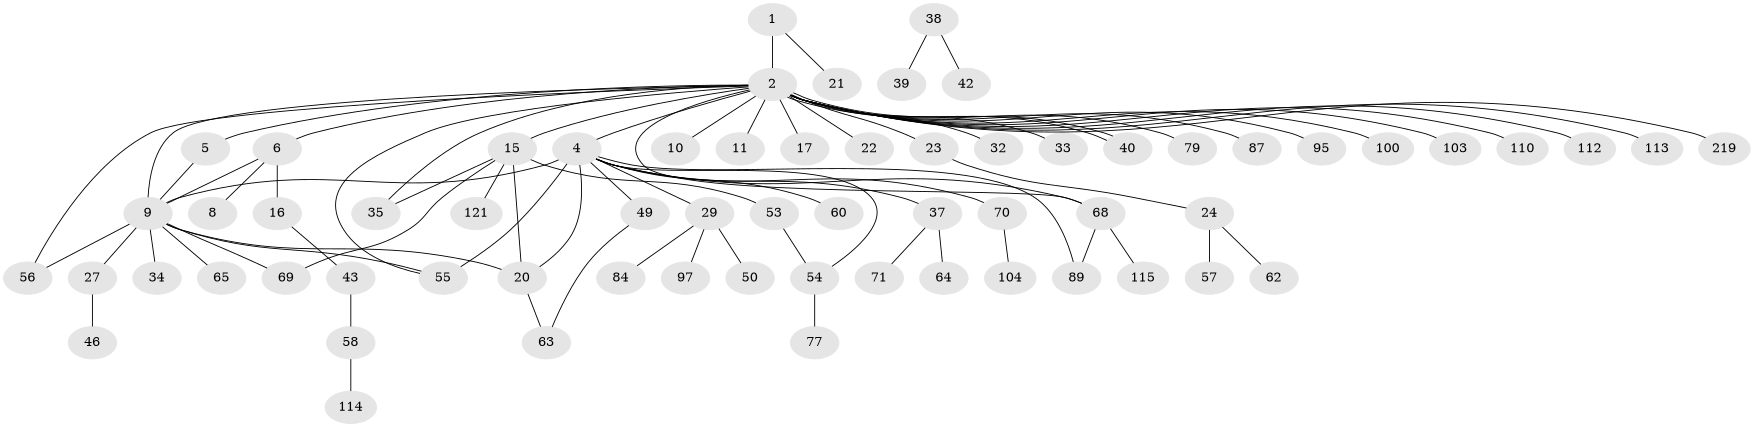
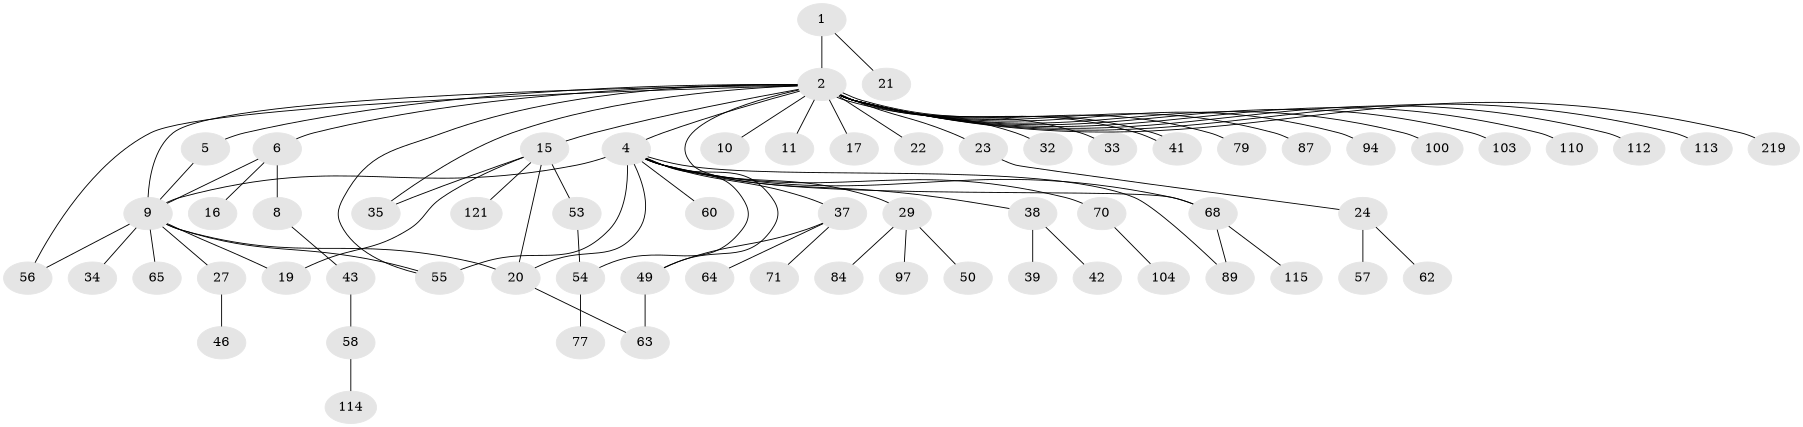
(1128, 149) -> (1177, 149)
(1322, 149) -> (1371, 149)
none -> (827, 188)
(311, 243) -> (310, 242)
none -> (739, 246)
(286, 278) -> (286, 278)
